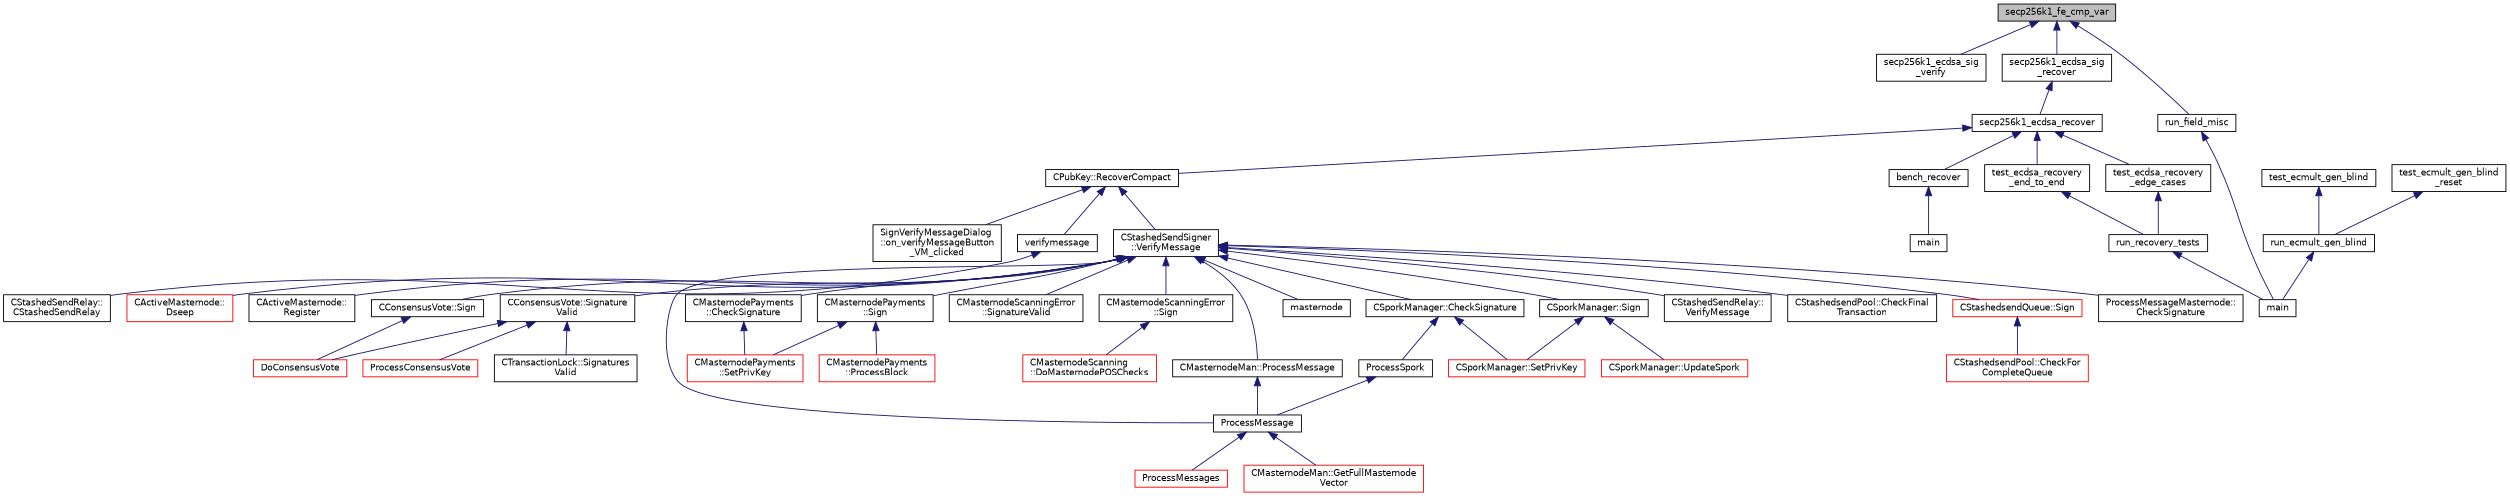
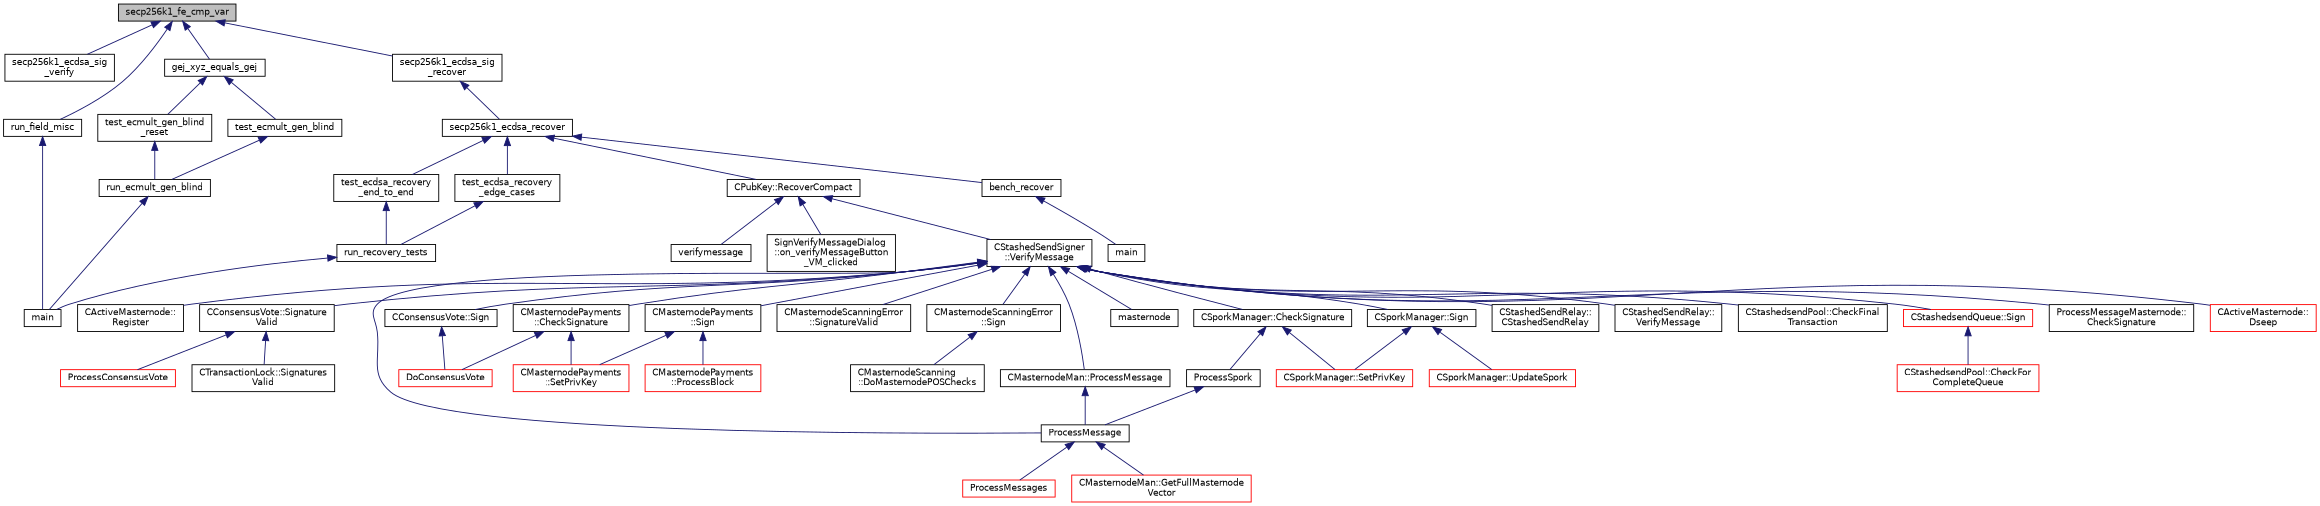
none -> (215, 68)
(596, 290) -> (1289, 290)
(415, 341) -> (499, 353)
(1090, 368) -> (917, 378)
